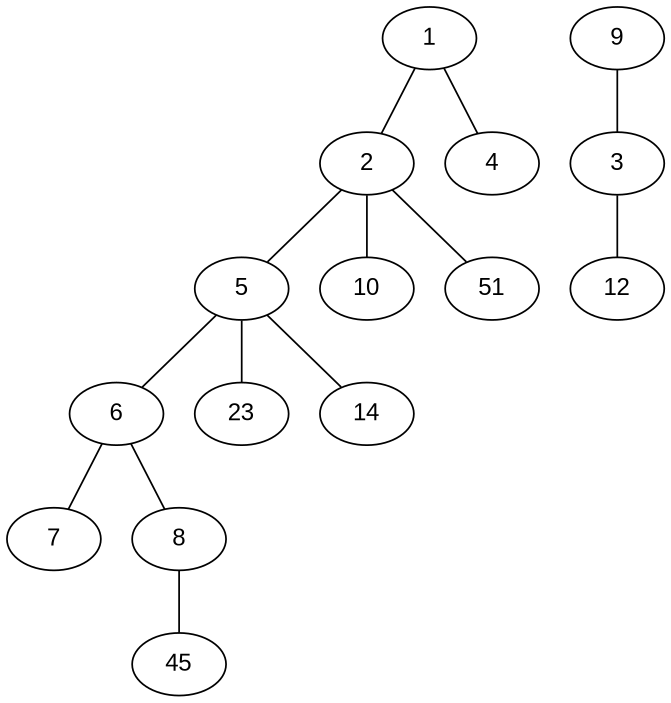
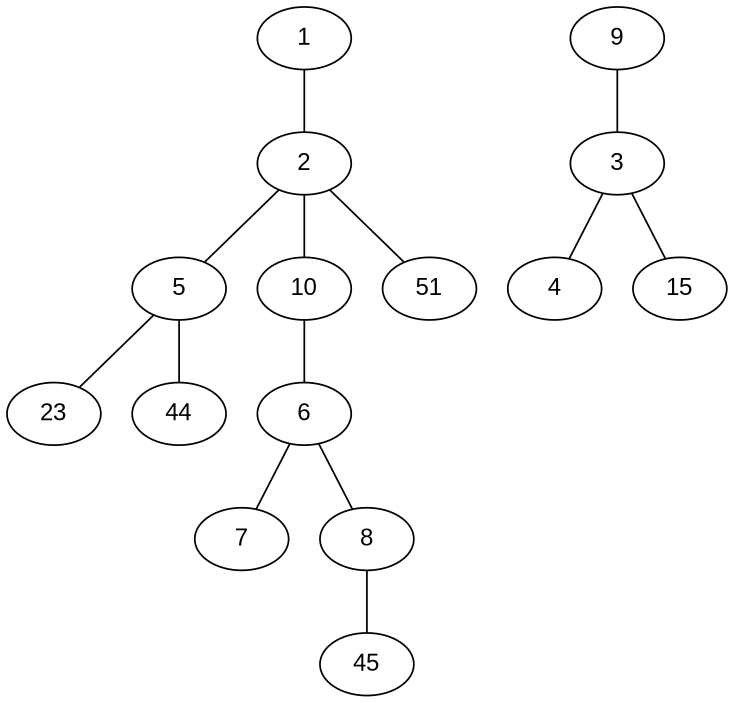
(461, 101) -> (586, 226)
(617, 289) -> (680, 289)
(179, 351) -> (304, 351)
(367, 414) -> (179, 414)
